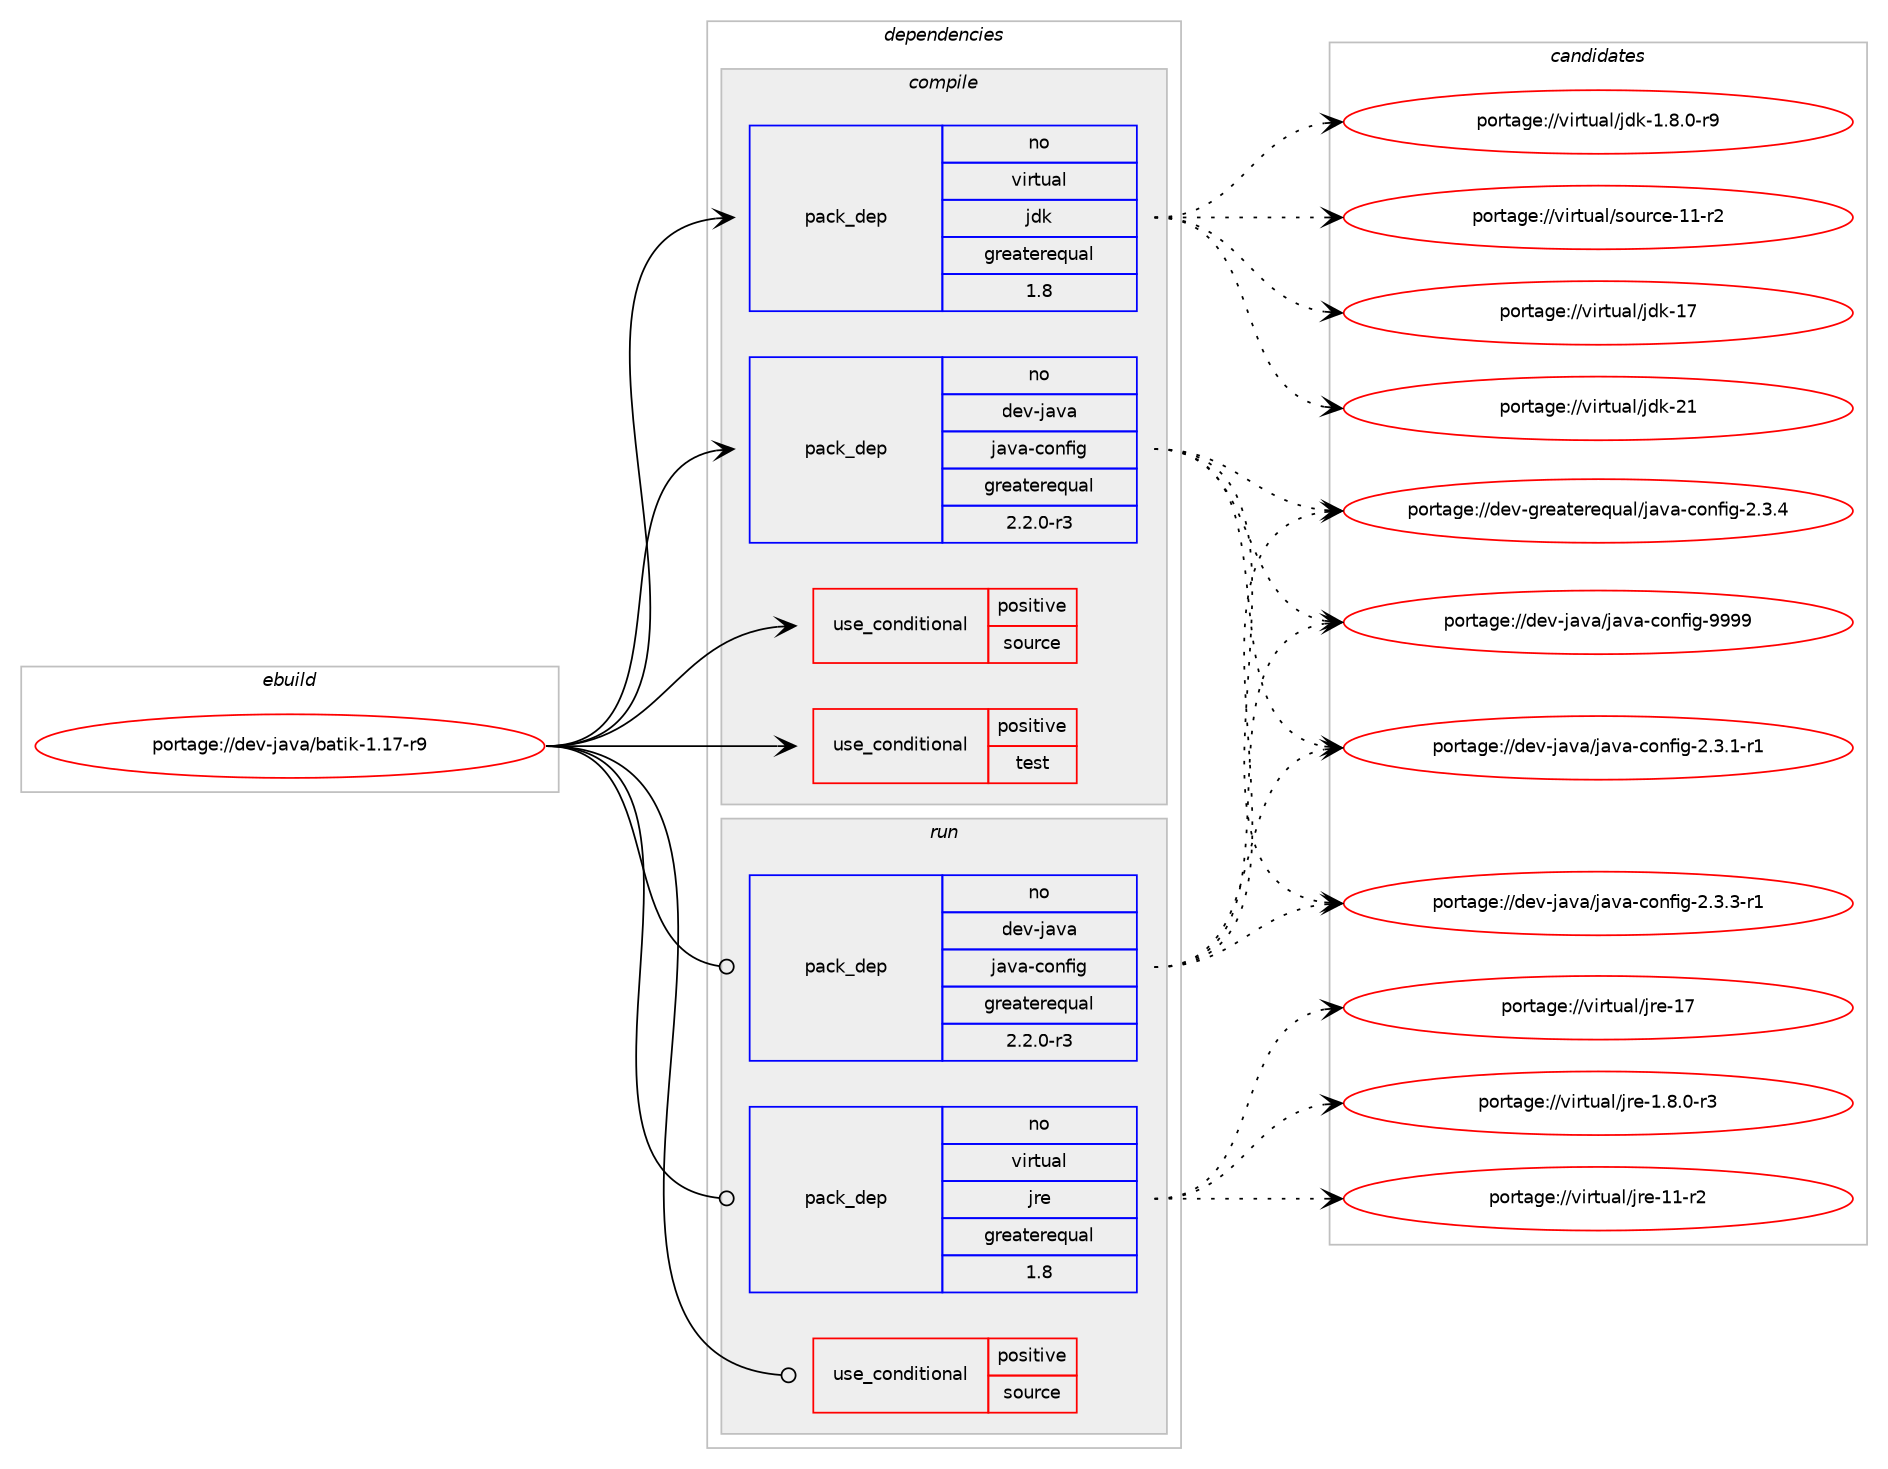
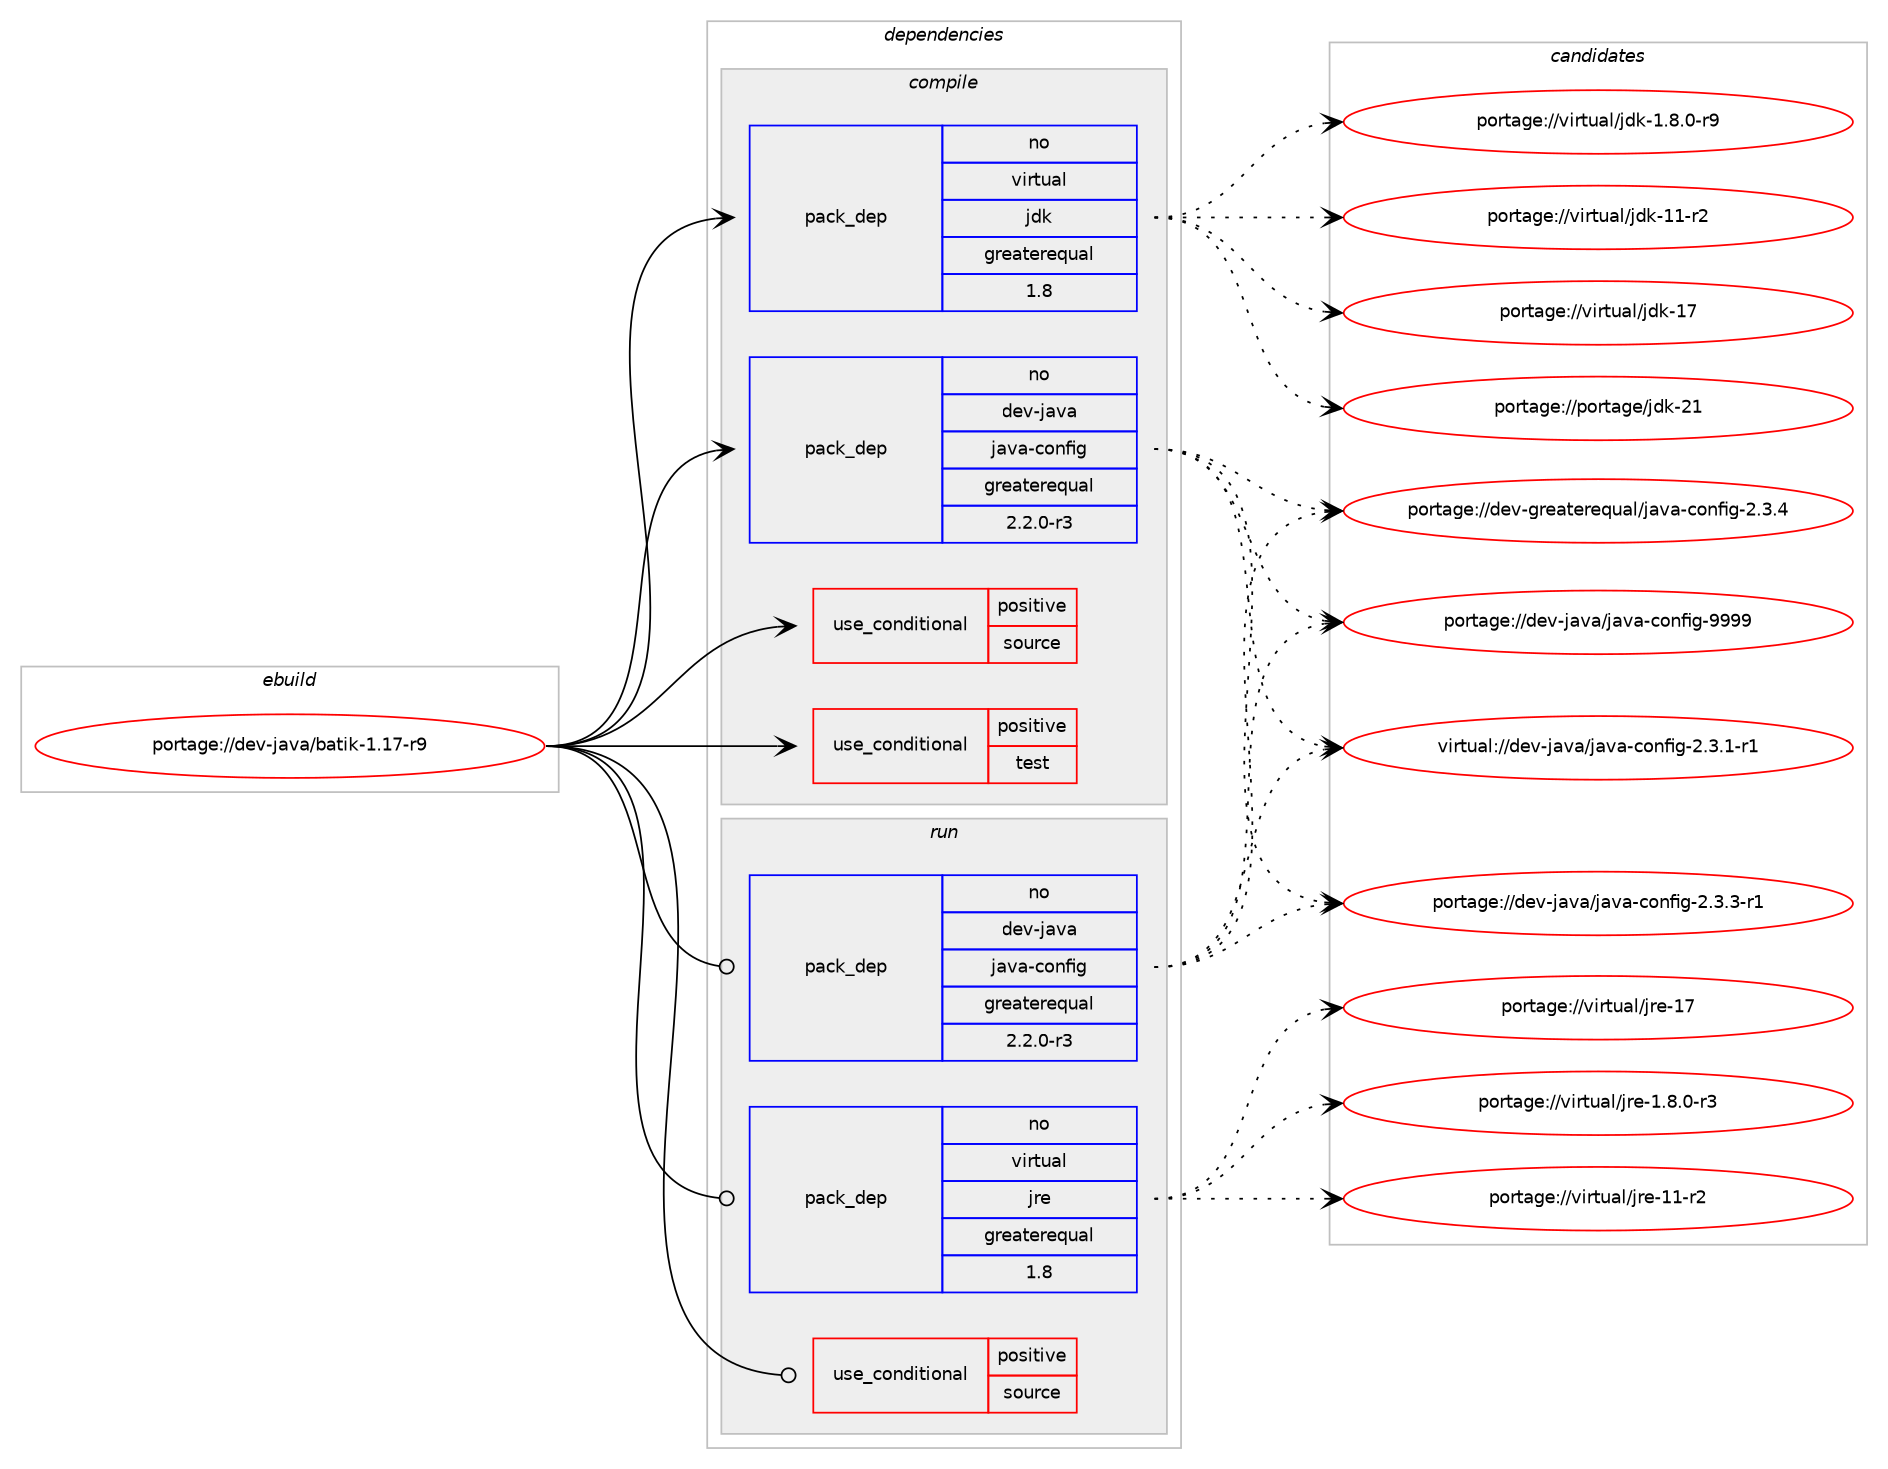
(1598, 217) -> (1598, 217)
(1598, 408) -> (1598, 408)
(1598, 748) -> (1598, 748)
